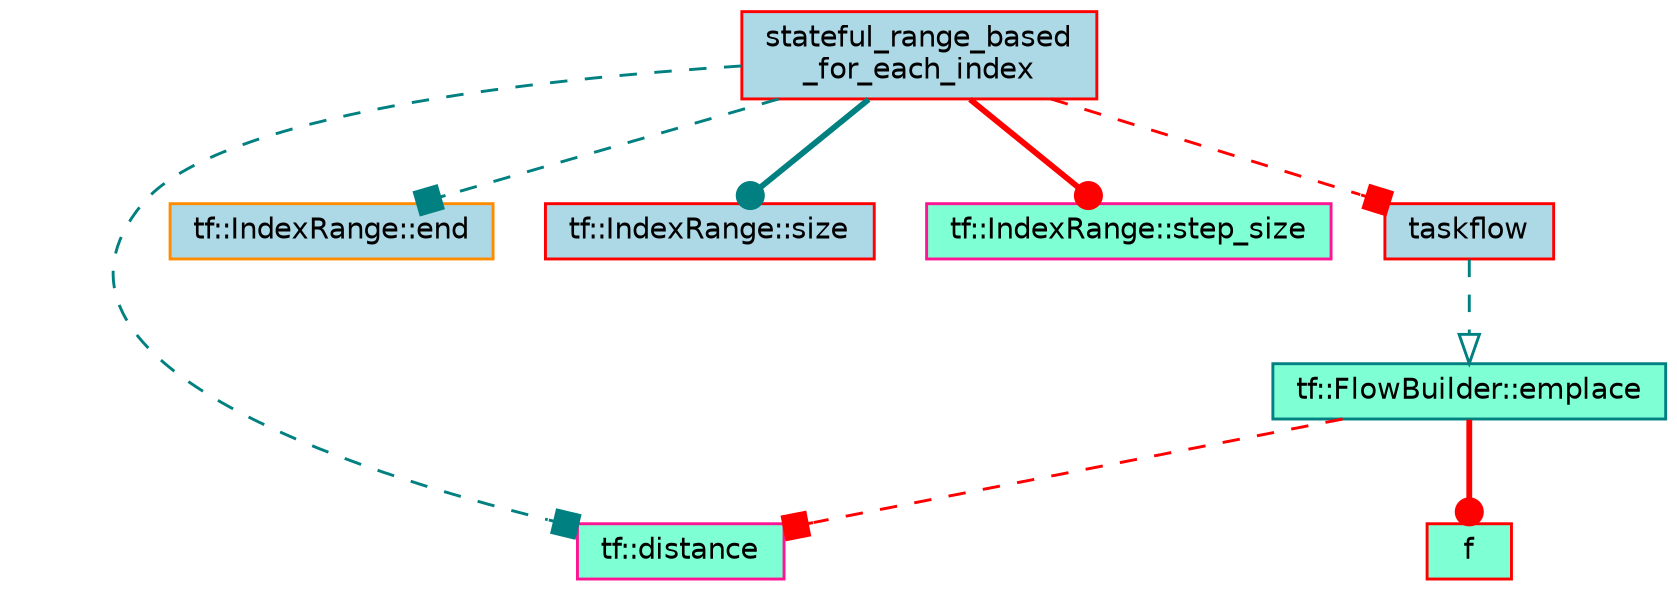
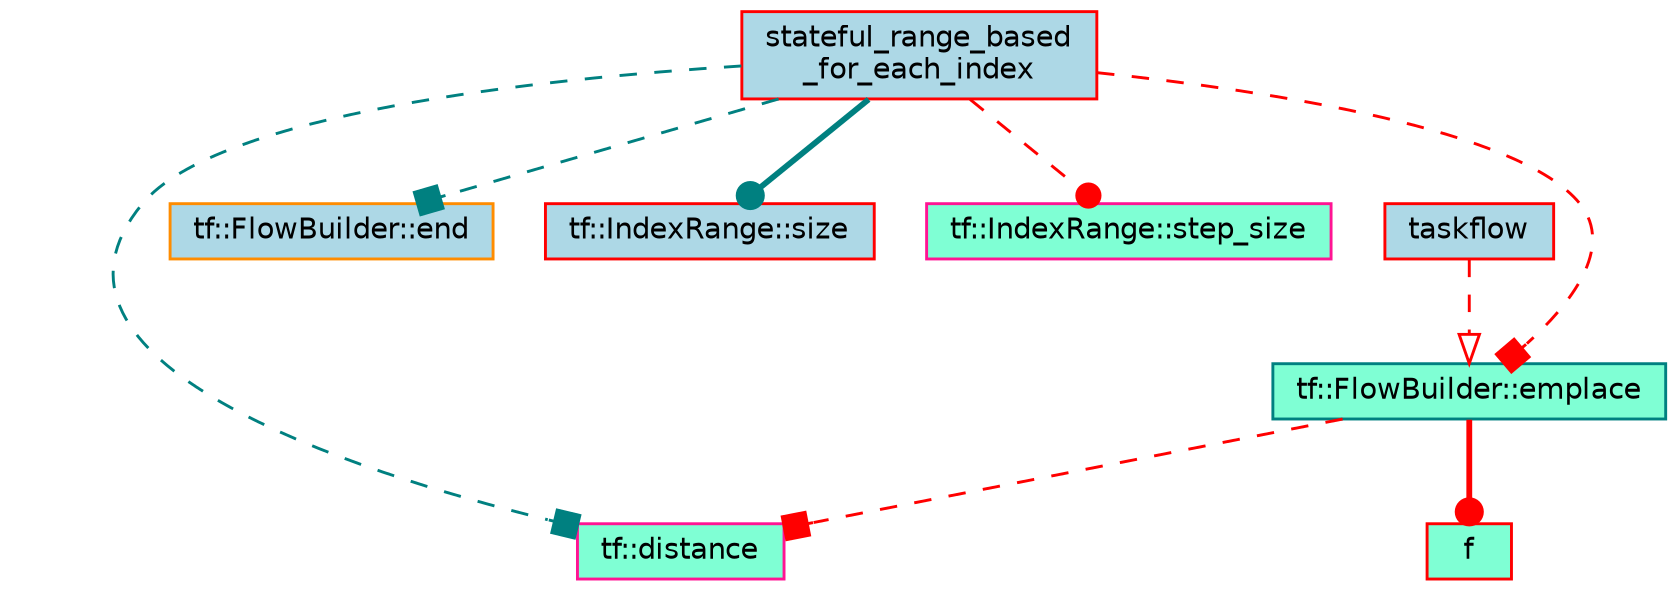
(1024, 143) -> (1024, 143)
(1206, 147) -> (1428, 129)
(332, 231) -> (332, 231)
(1469, 297) -> (1469, 297)
